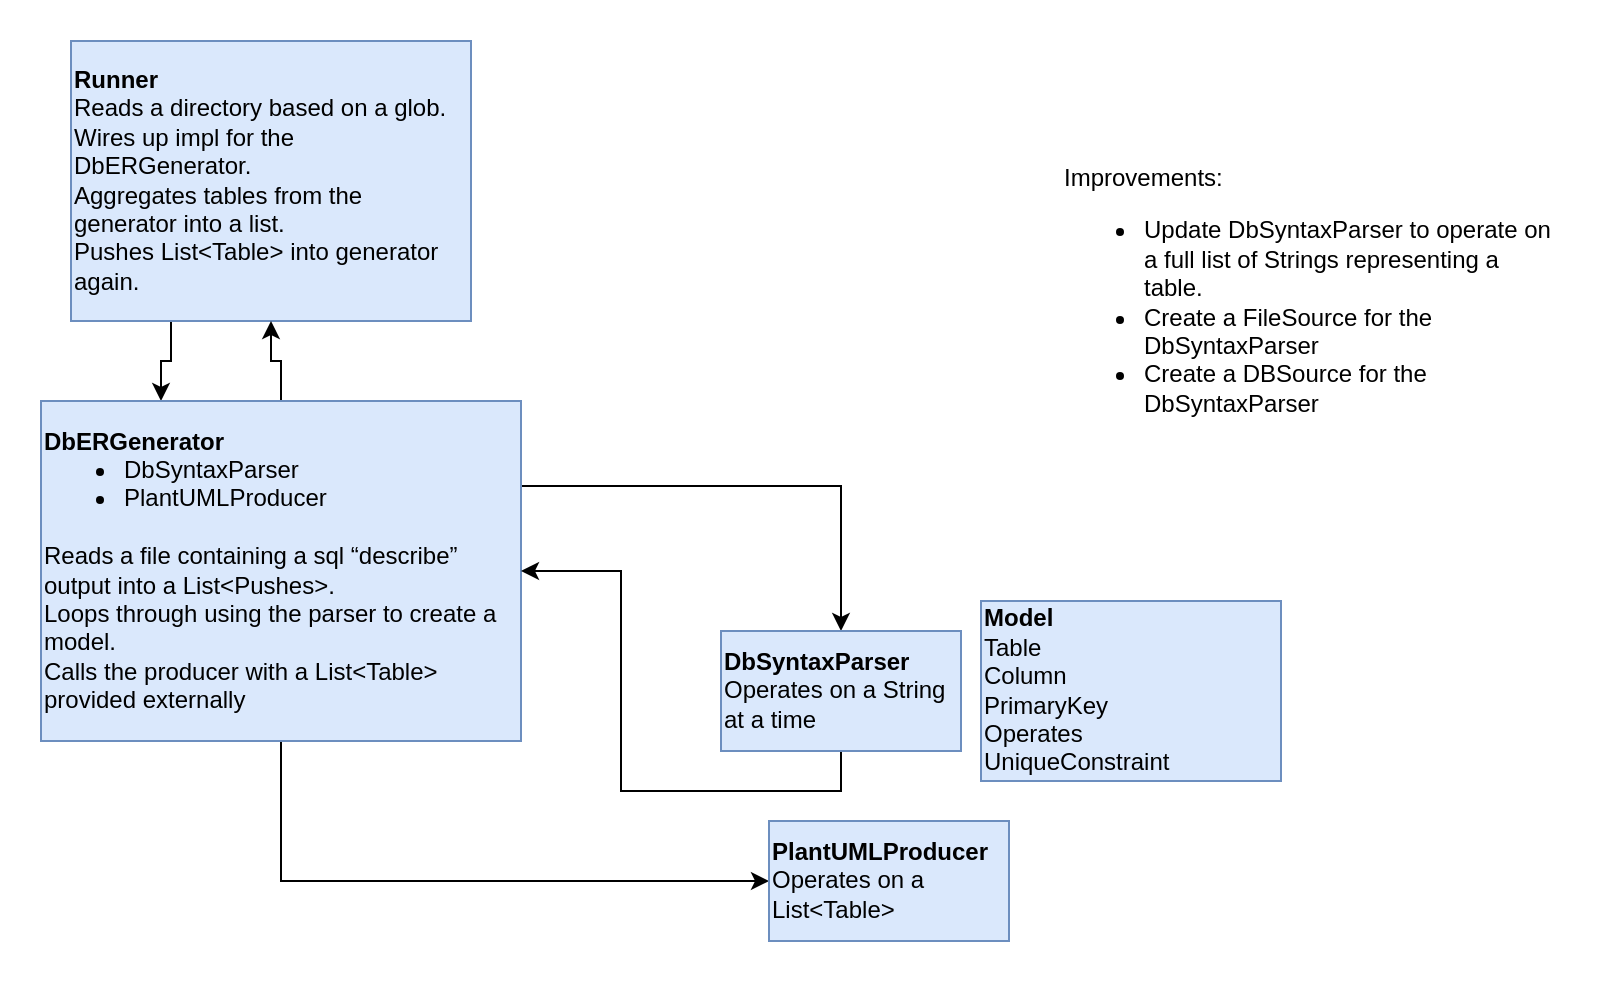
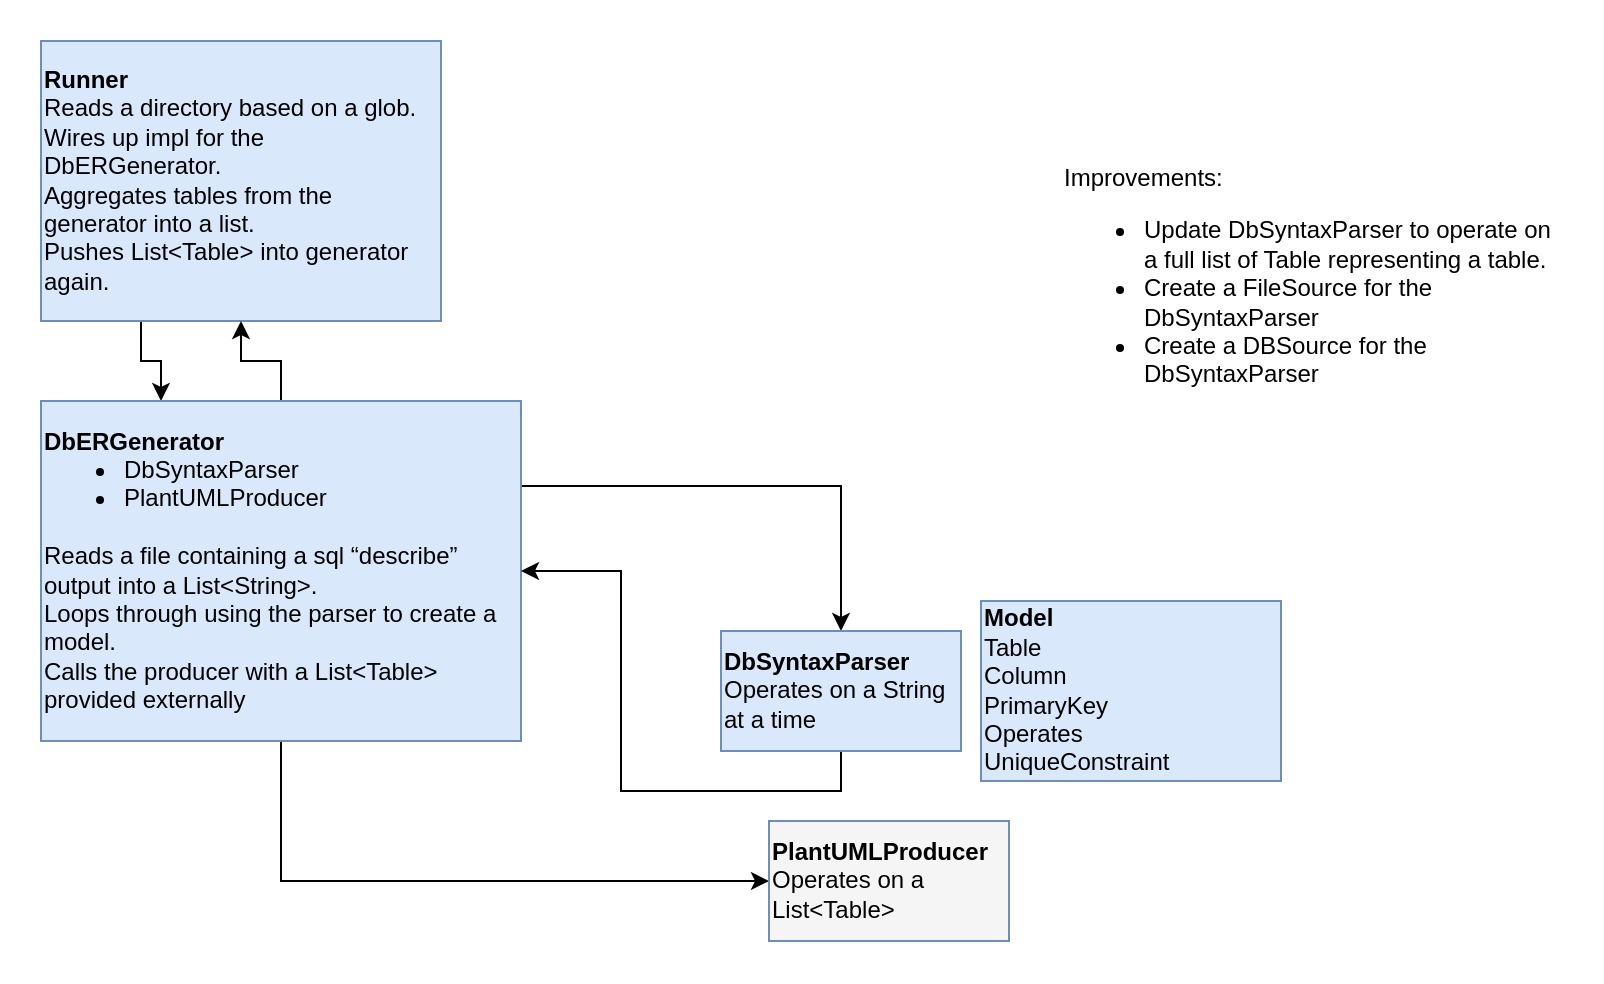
(271, 181) -> (241, 181)
(1313, 266) -> (1313, 266)
(283, 571) -> (283, 571)
(889, 881) -> (889, 881)
